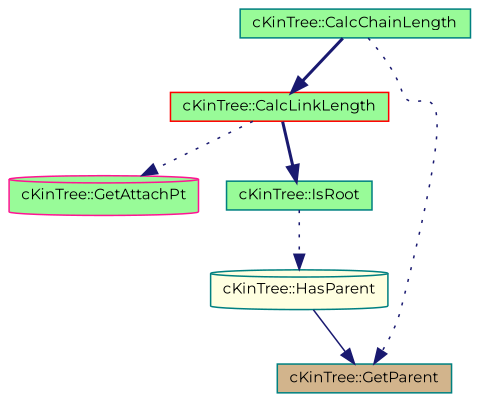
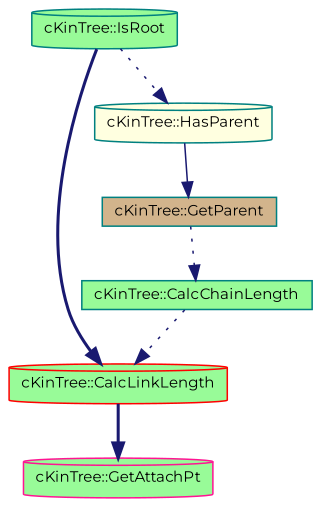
(323, 60) -> (165, 331)
(280, 107) -> (118, 384)
(288, 144) -> (59, 201)
(204, 145) -> (118, 423)
(430, 181) -> (192, 246)
(299, 196) -> (105, 29)
